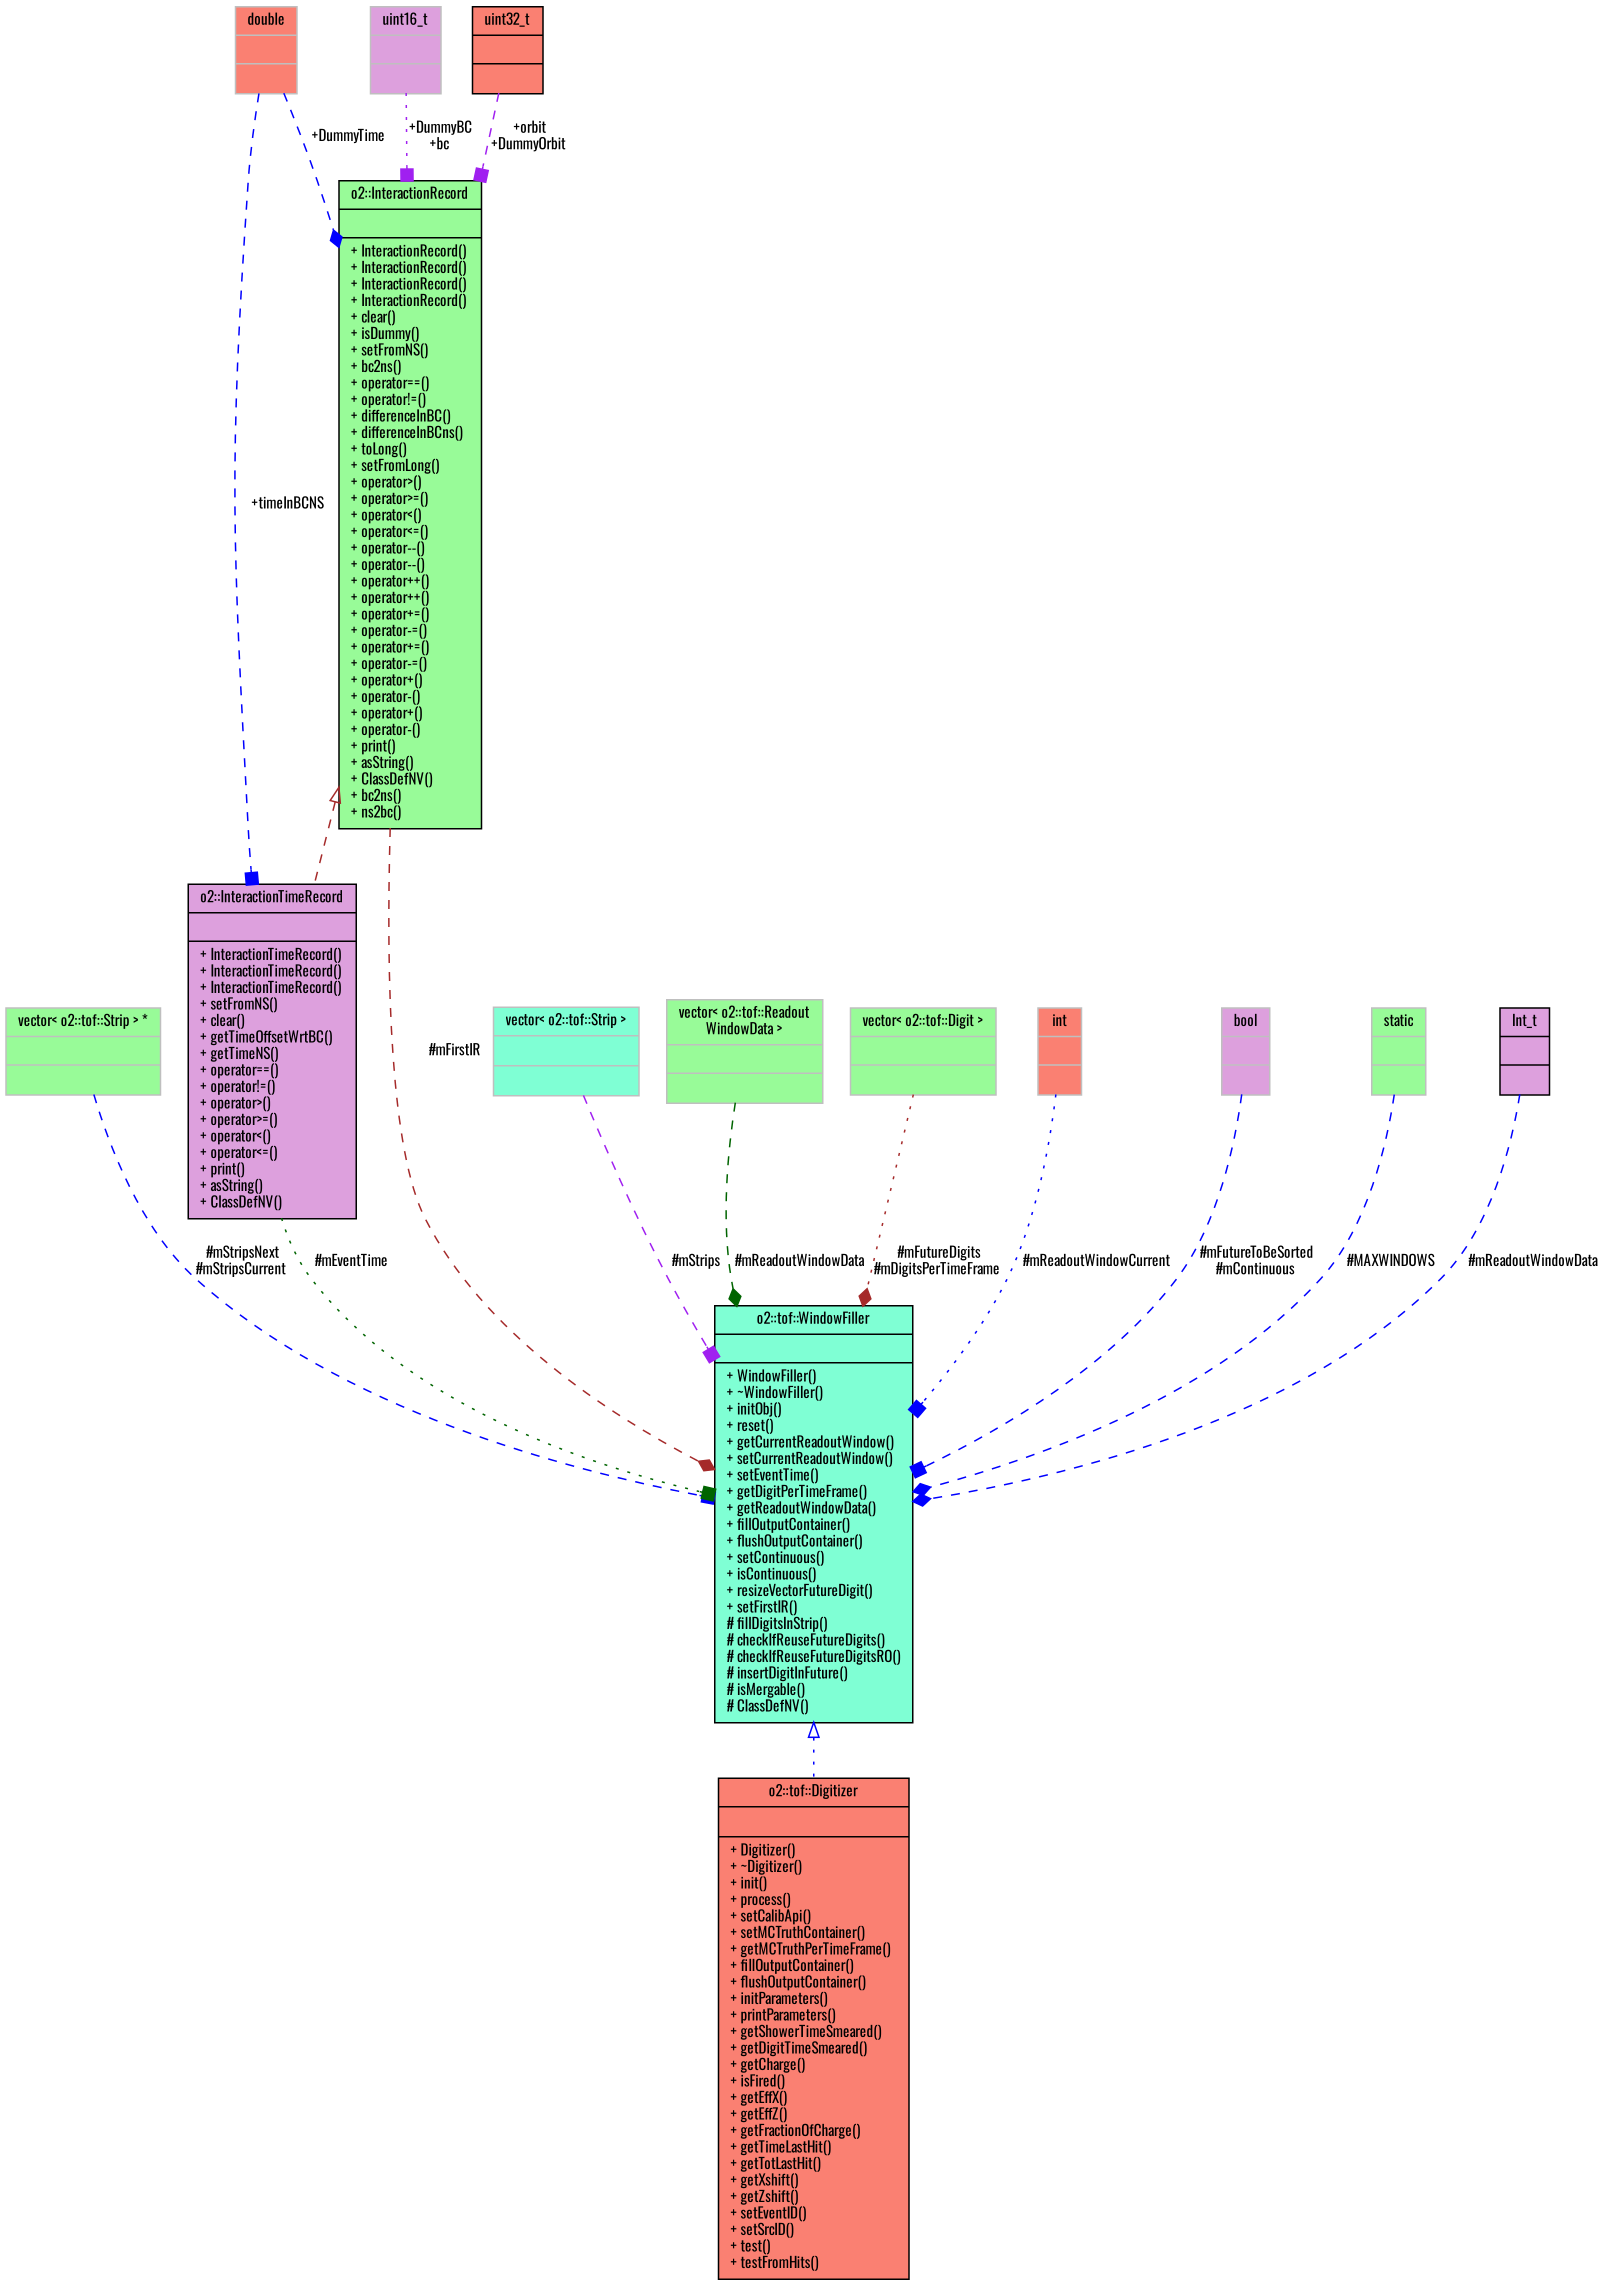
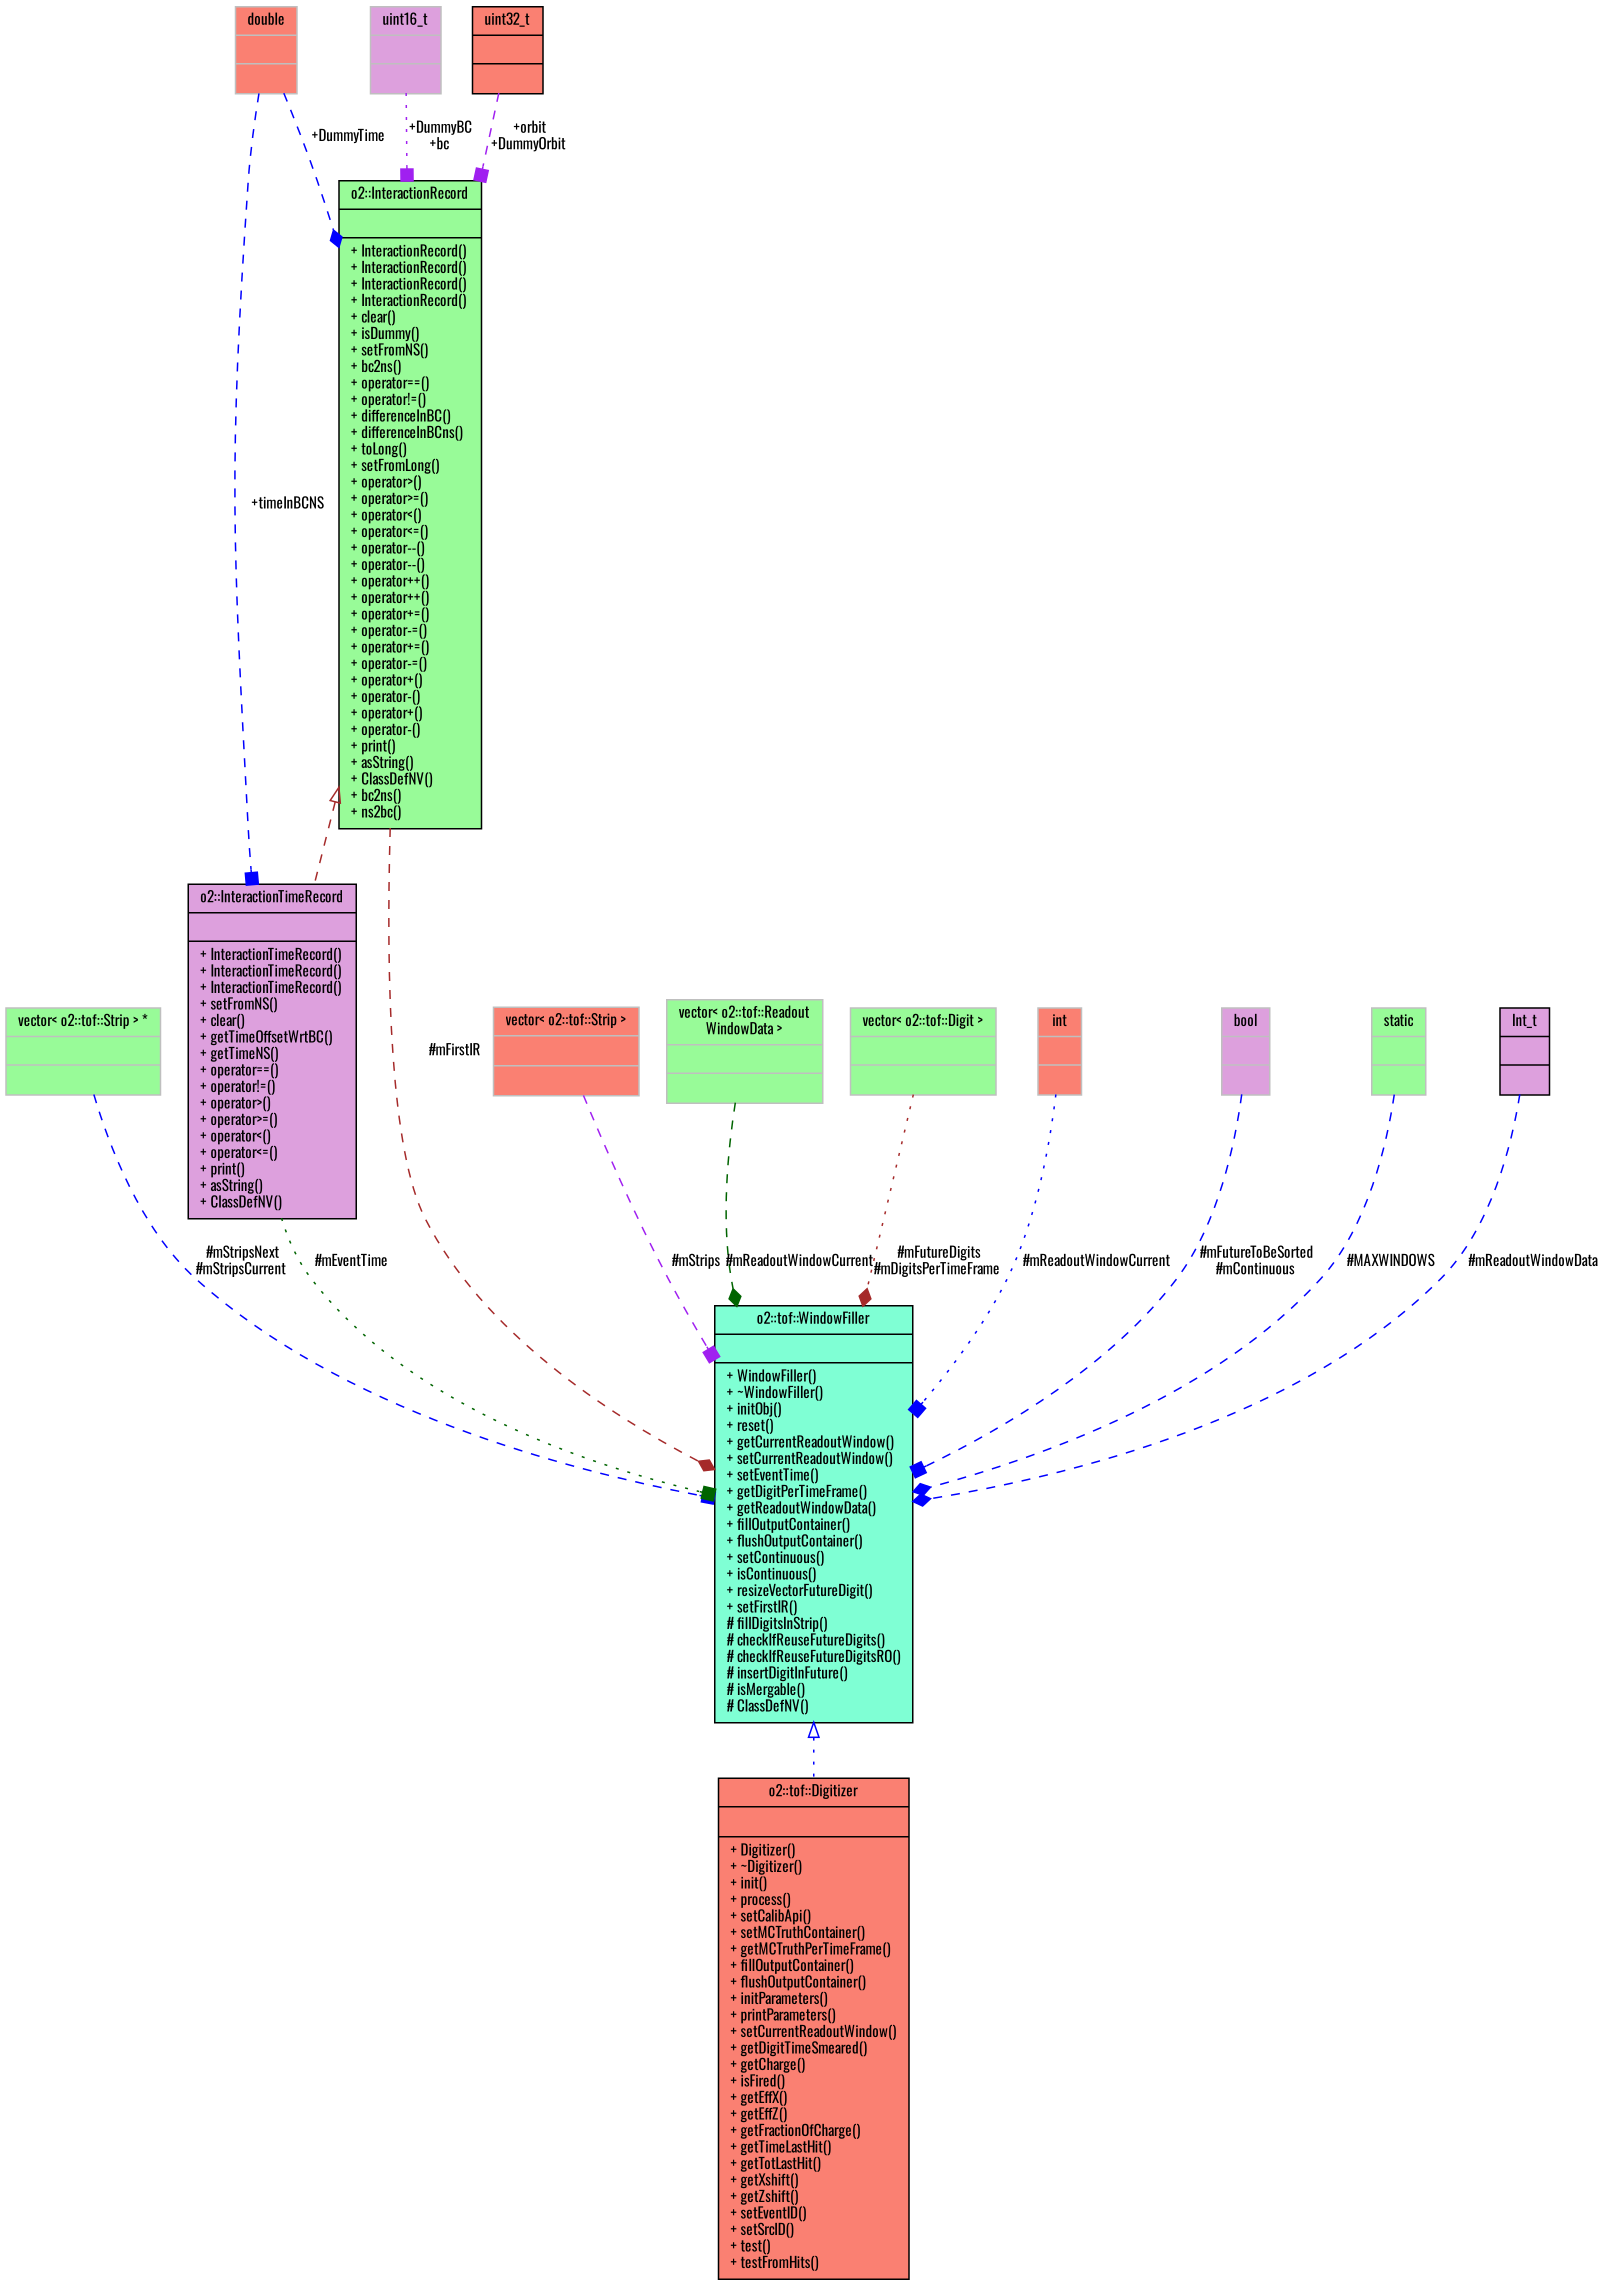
(566, 1052) -> (566, 1052)
(798, 1262) -> (798, 1262)
(806, 2032) -> (814, 2032)
